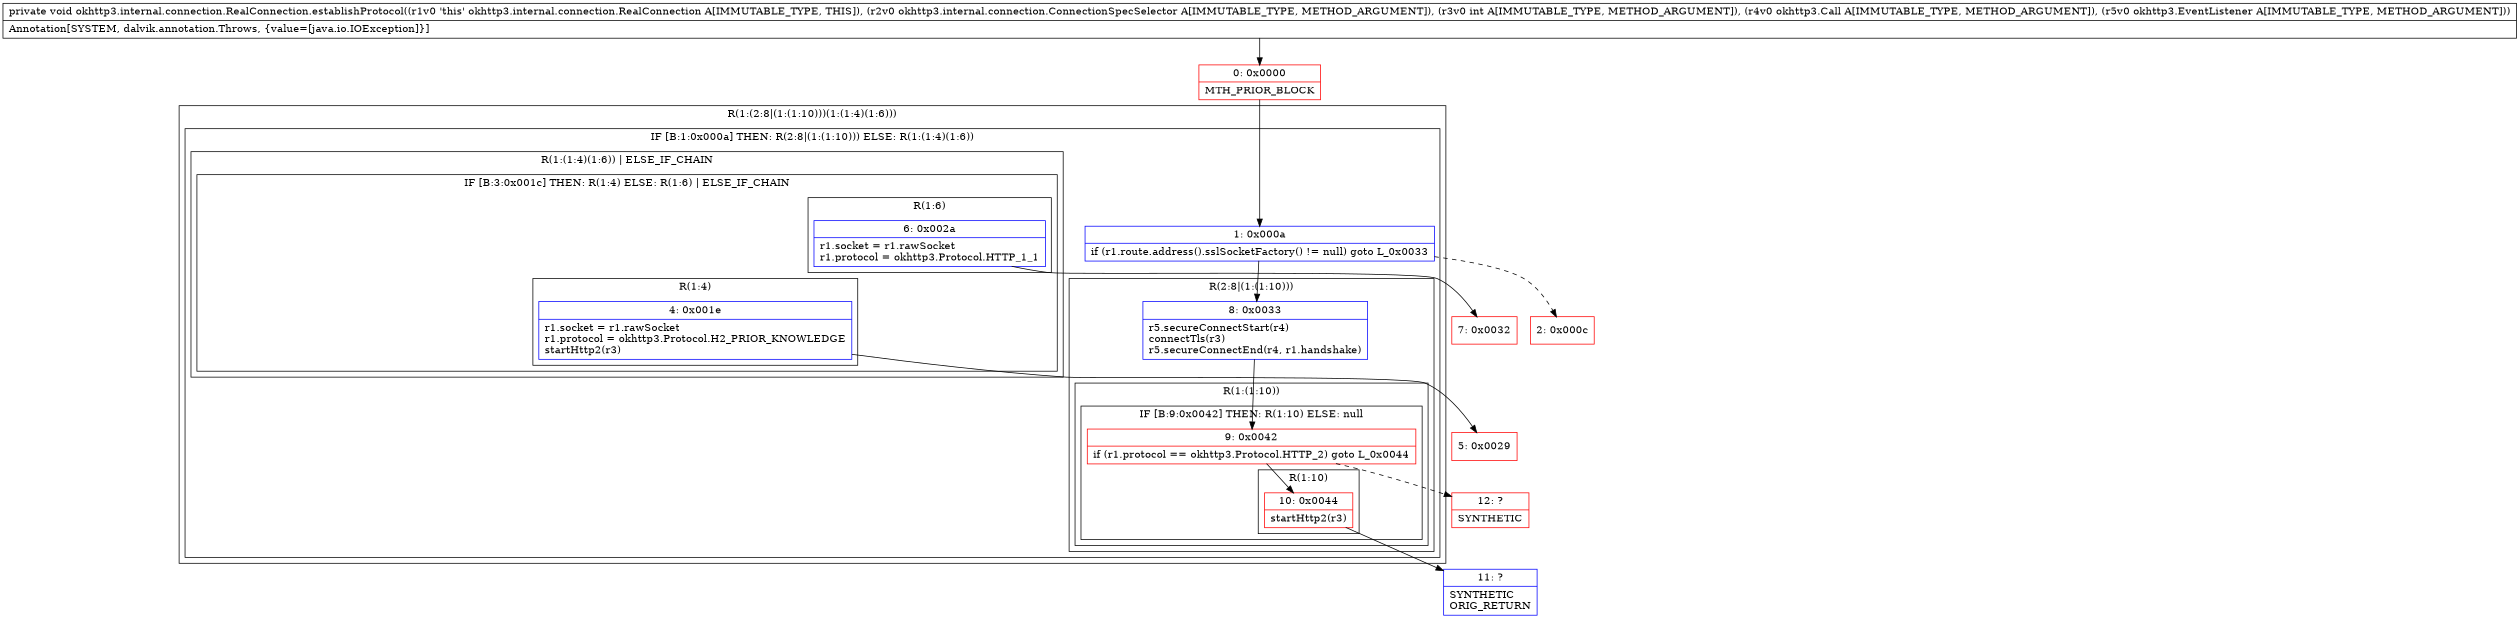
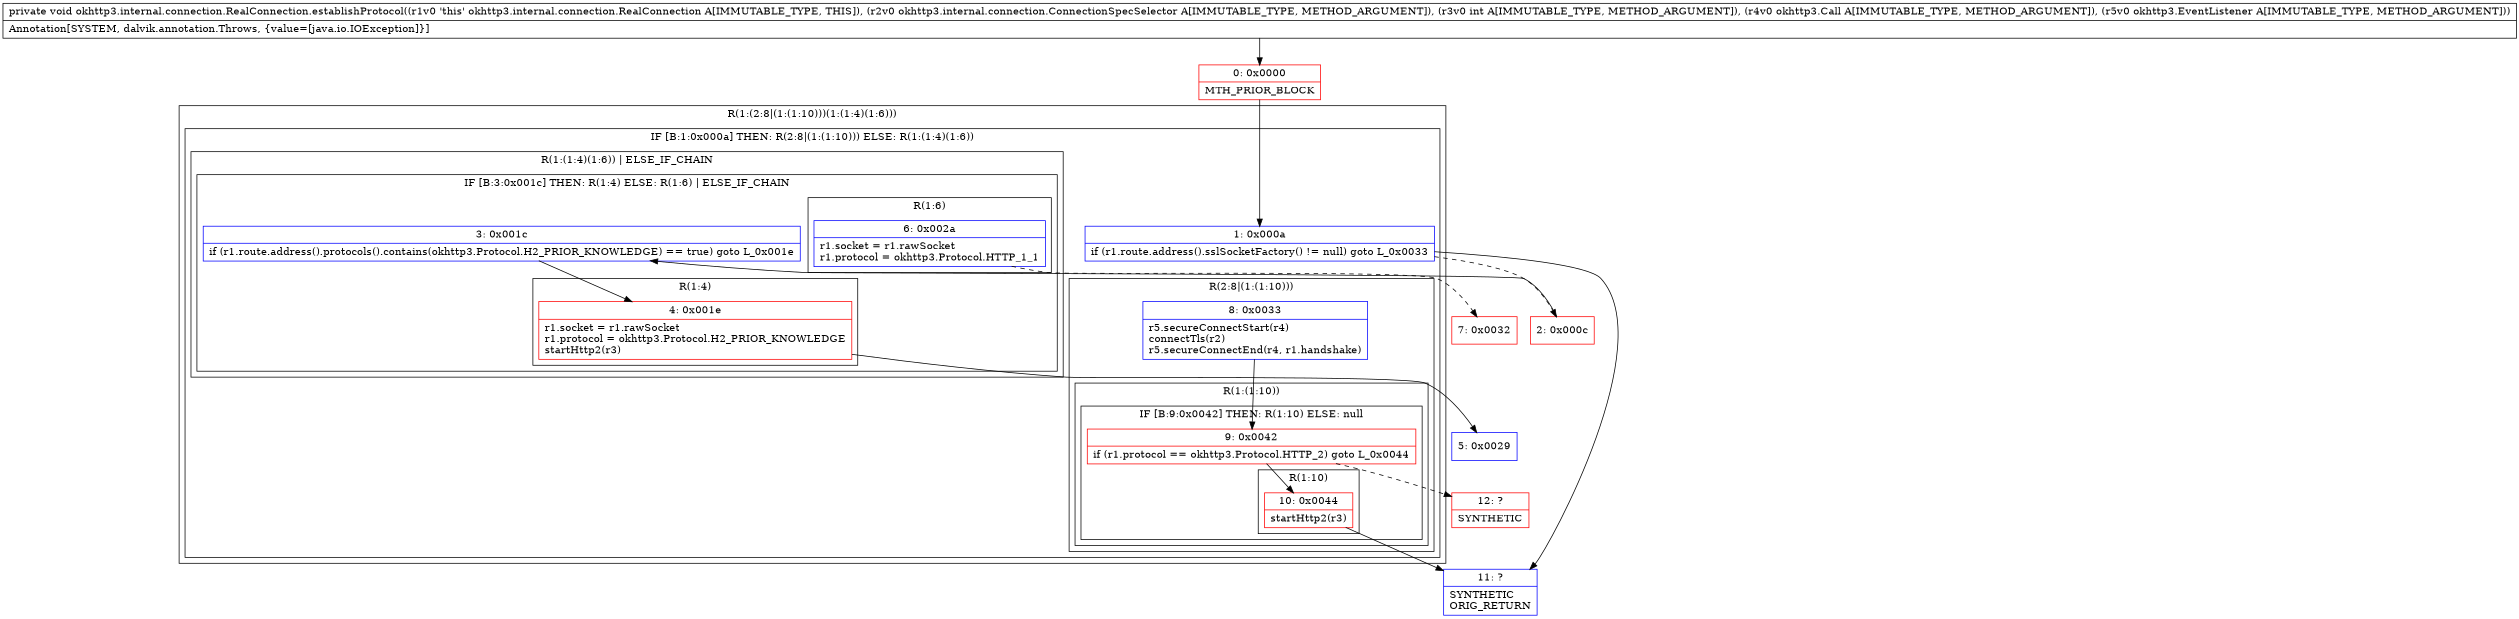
none -> (502, 244)
(1249, 273) -> (1249, 273)
(1258, 283) -> (1617, 343)
(695, 330) -> (695, 330)
(1187, 339) -> (1187, 339)
(1484, 446) -> (1484, 446)
